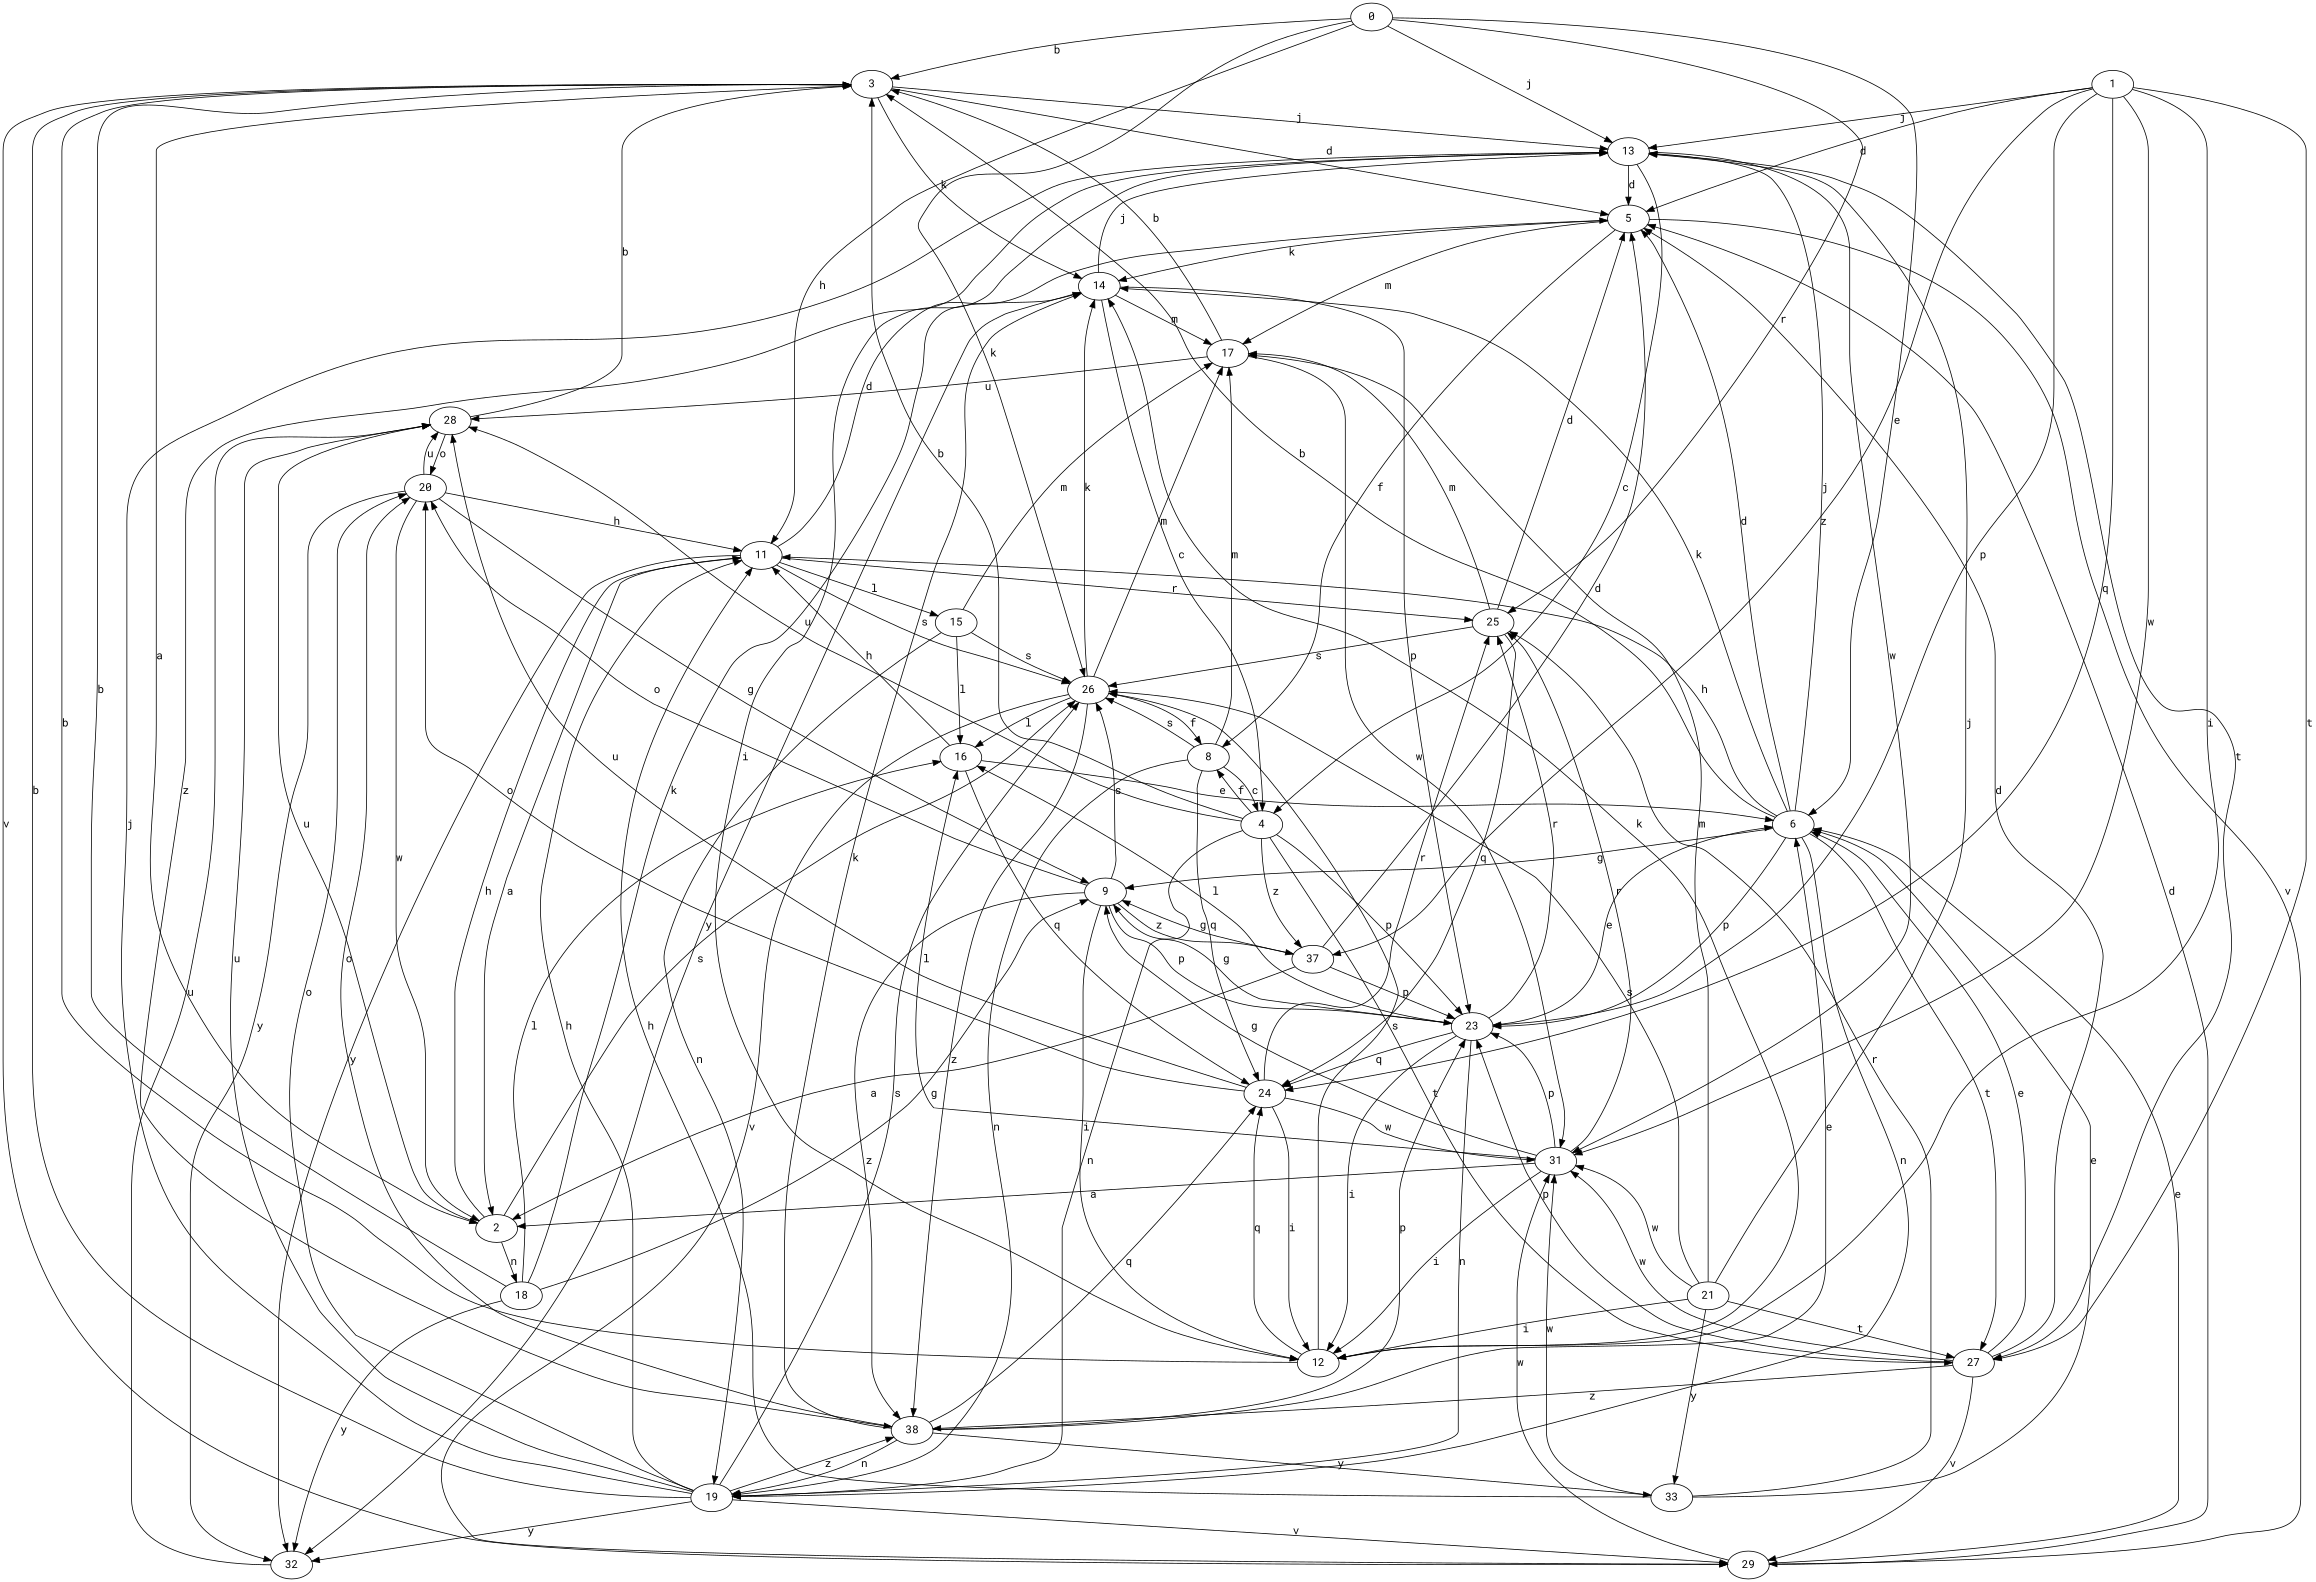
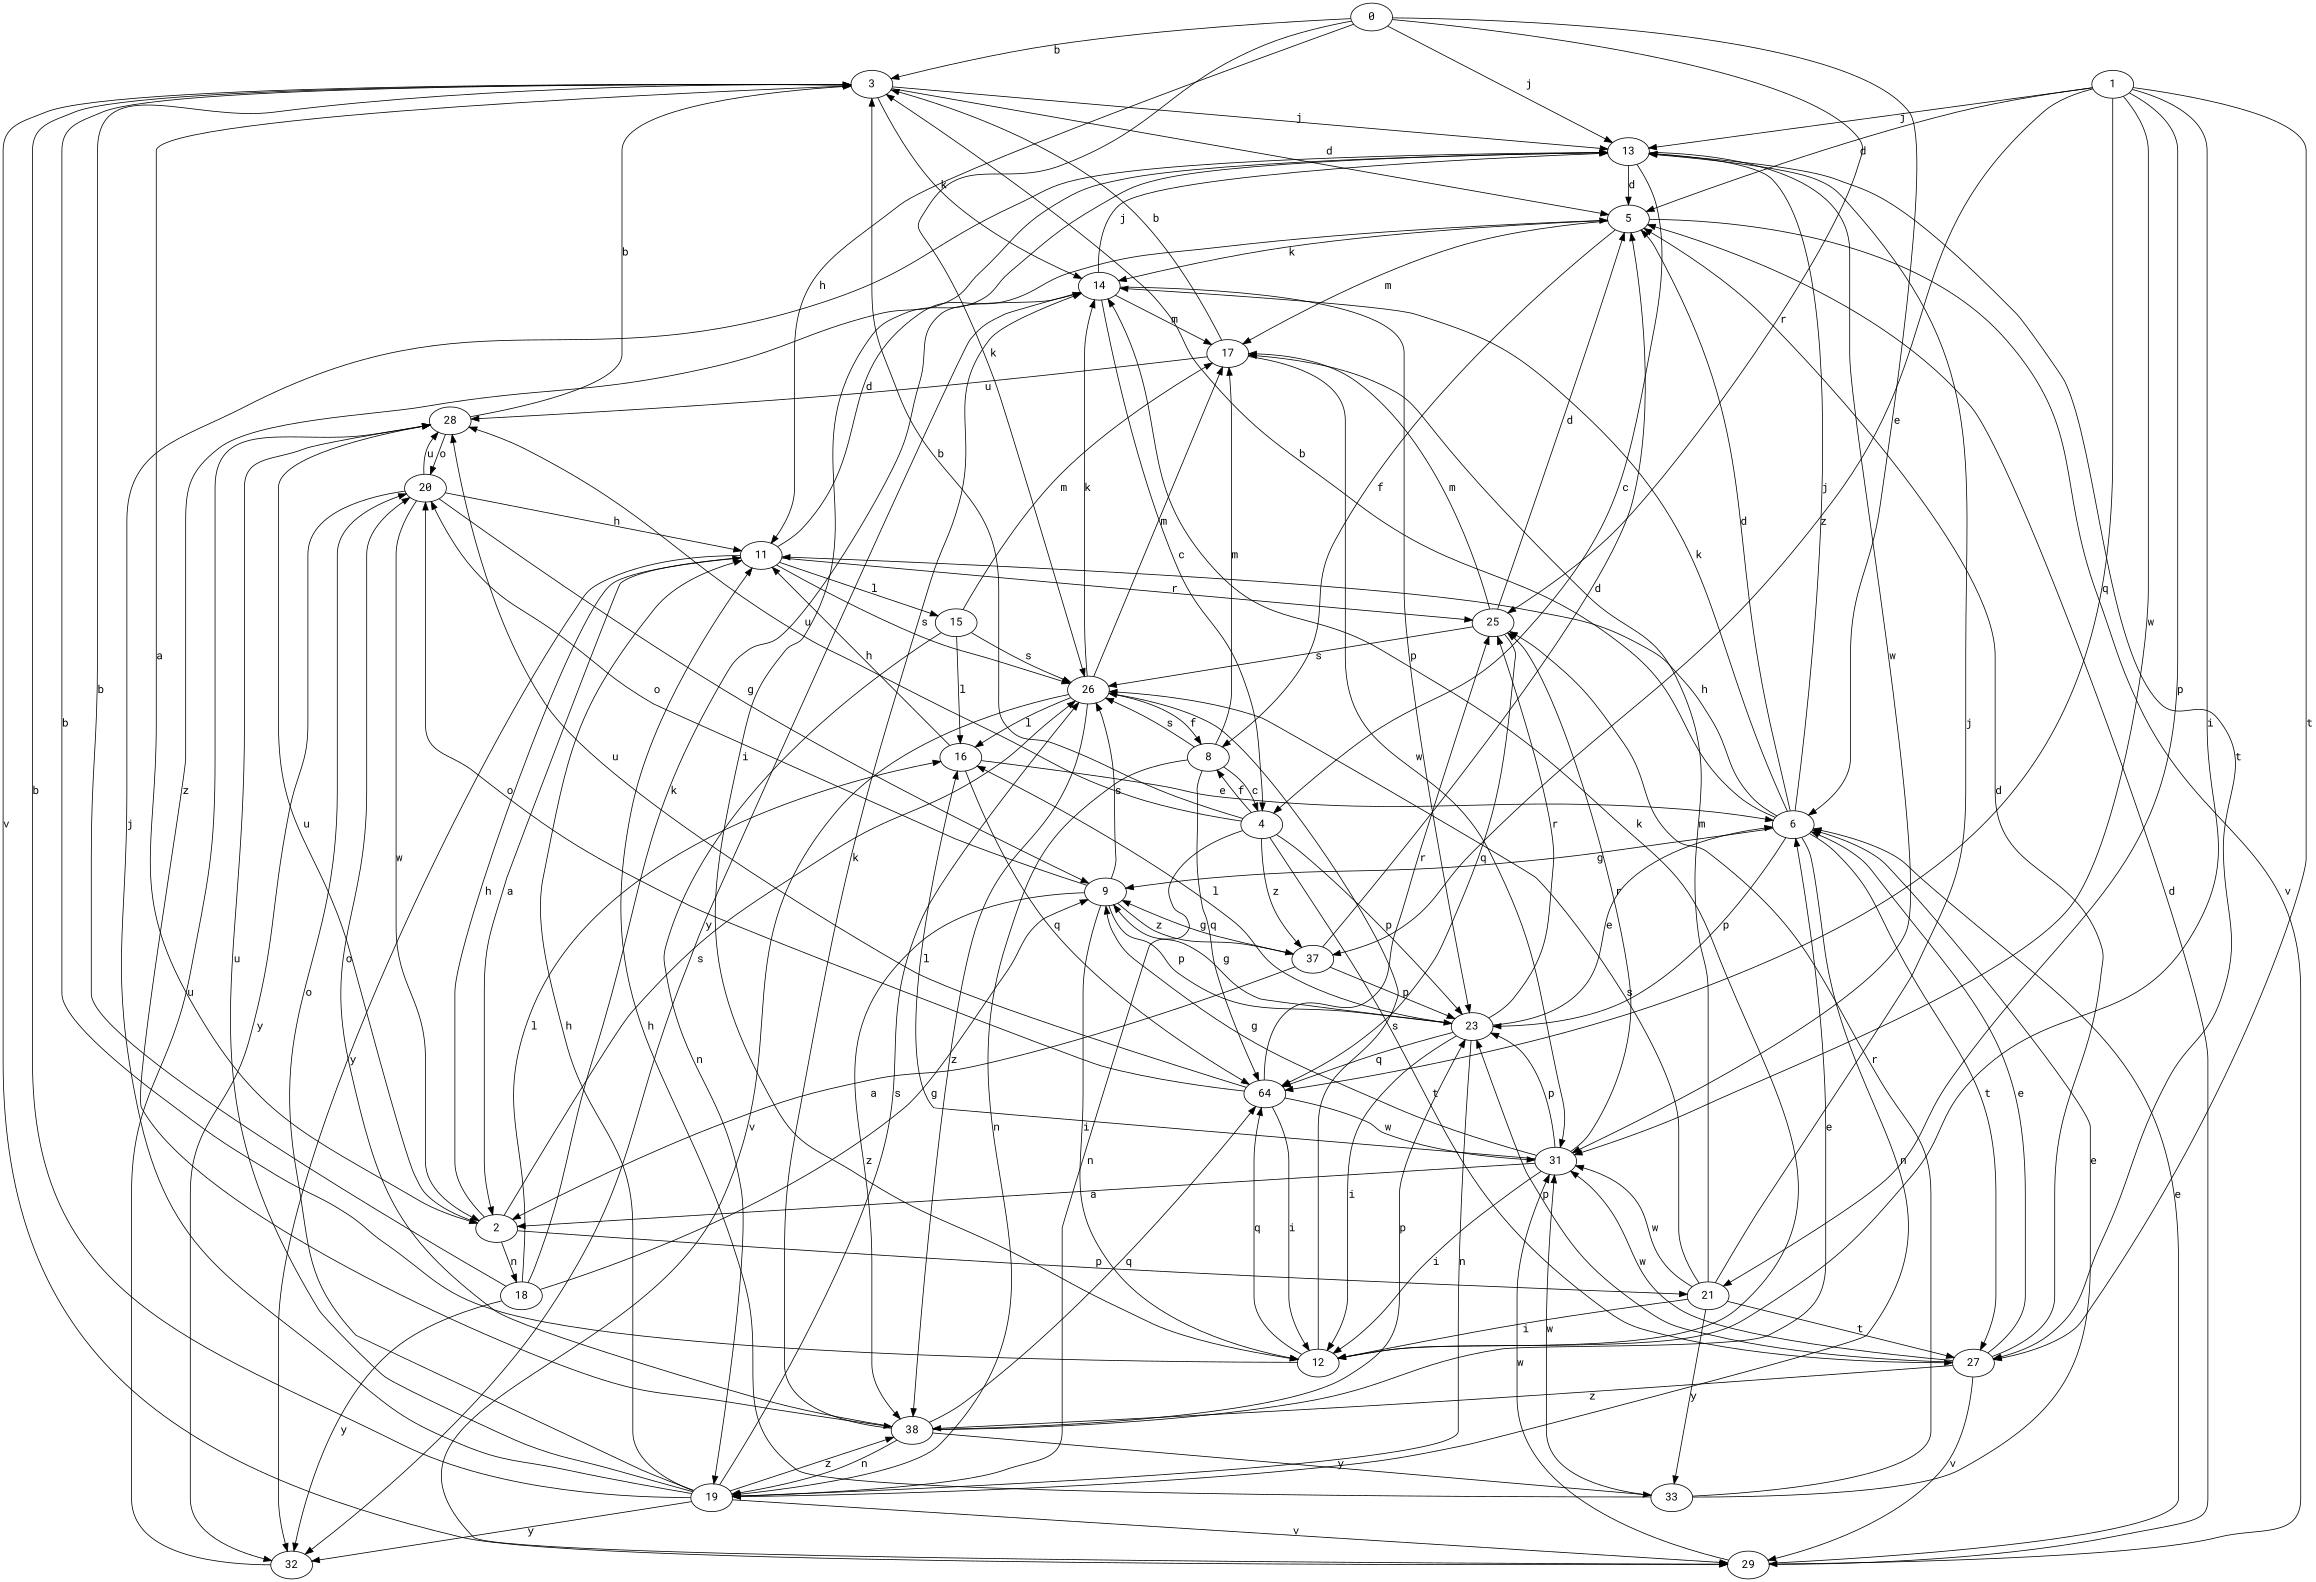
(1926, 652) -> (2165, 763)
(1265, 1094) -> (1265, 1094)
none -> (1098, 1268)
